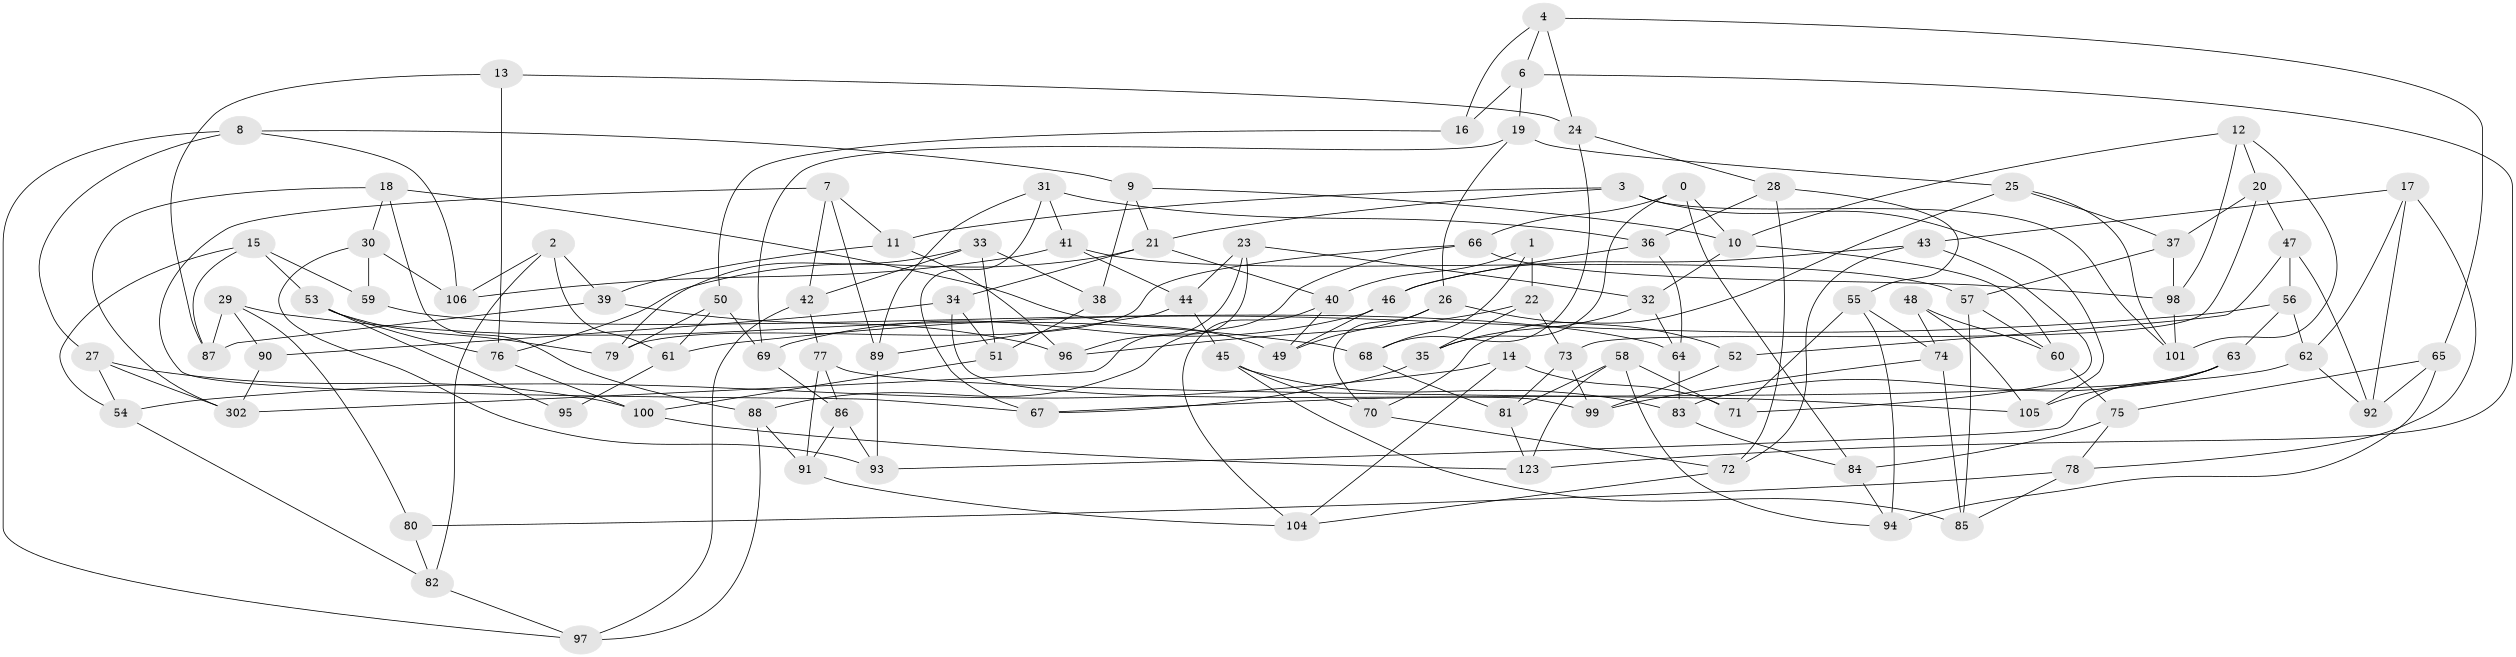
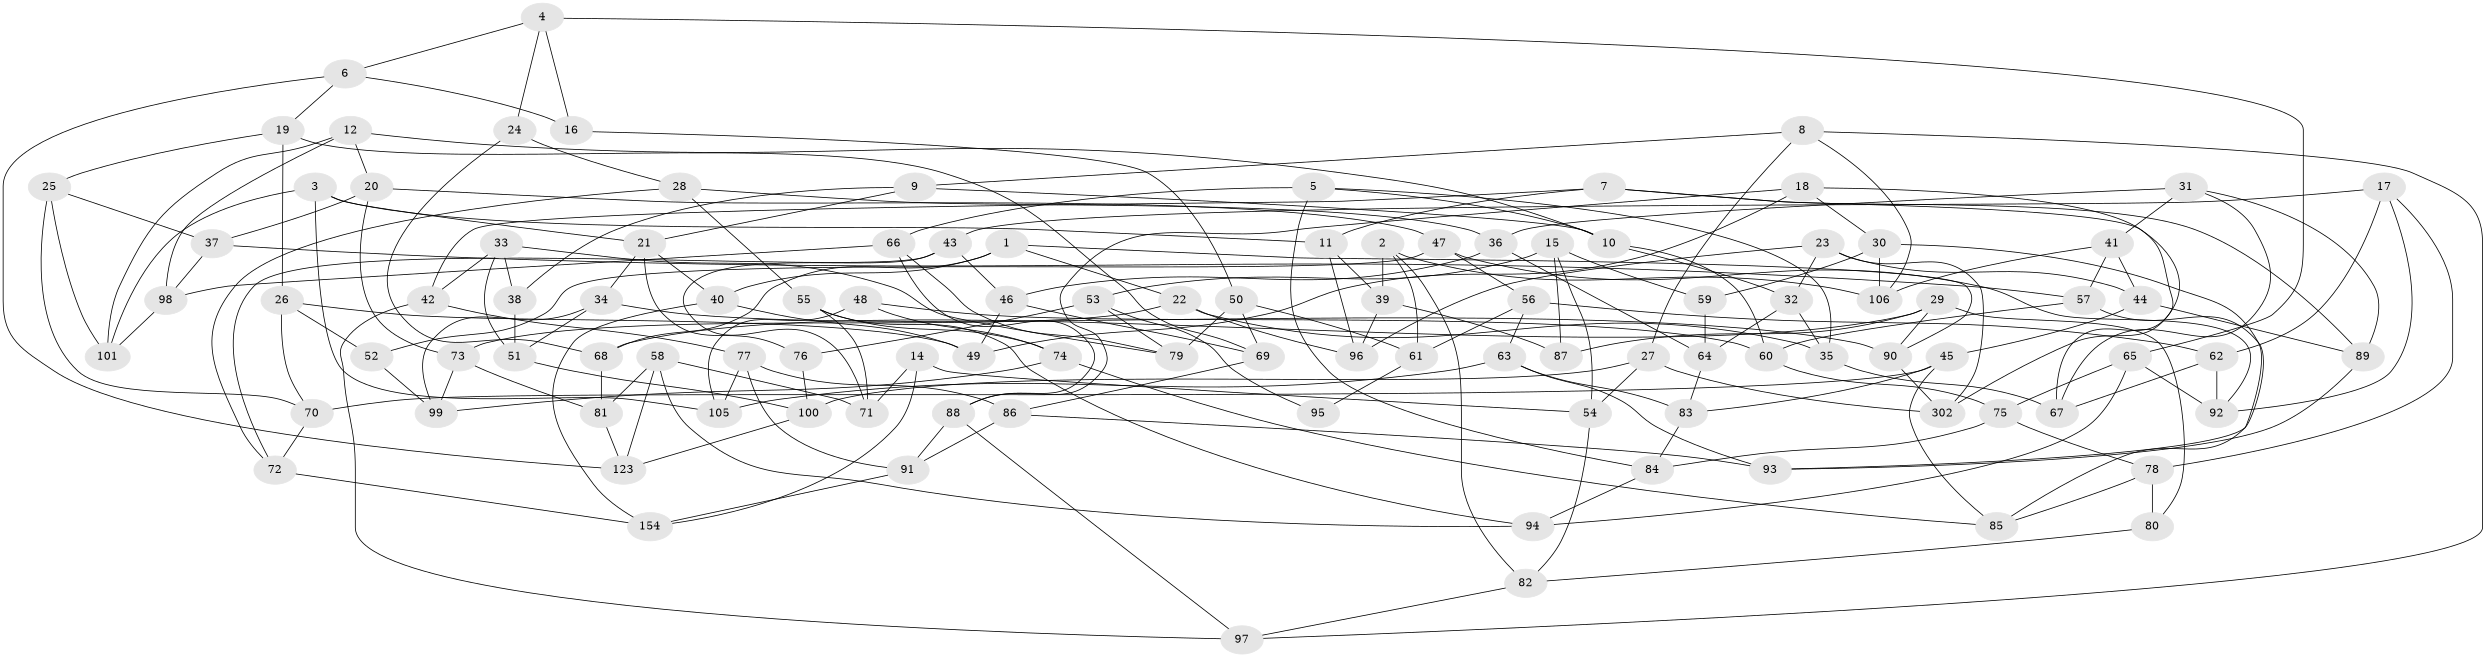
(502, 74) -> none
(1684, 187) -> (1314, 187)
none -> (1547, 261)
(1297, 527) -> (650, 527)
